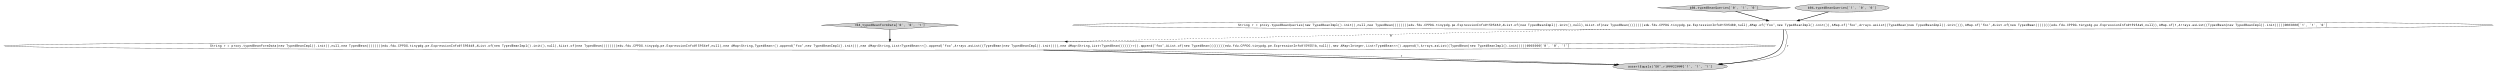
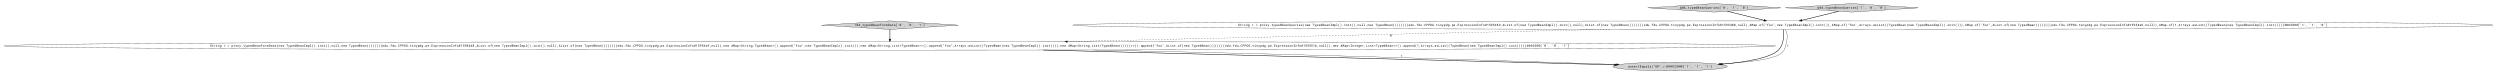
(1842, 8) -> (1852, 8)
